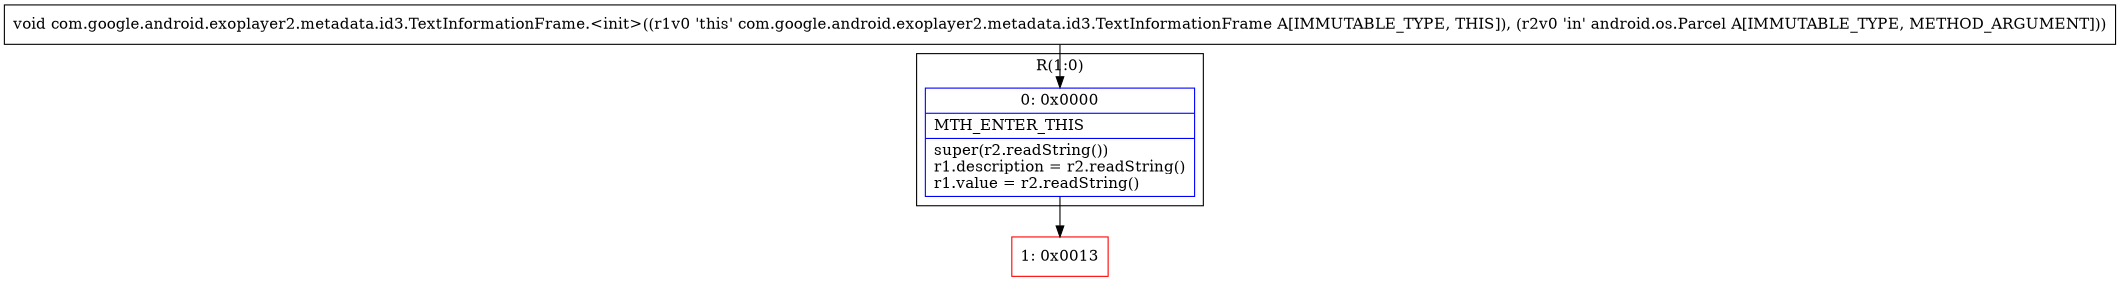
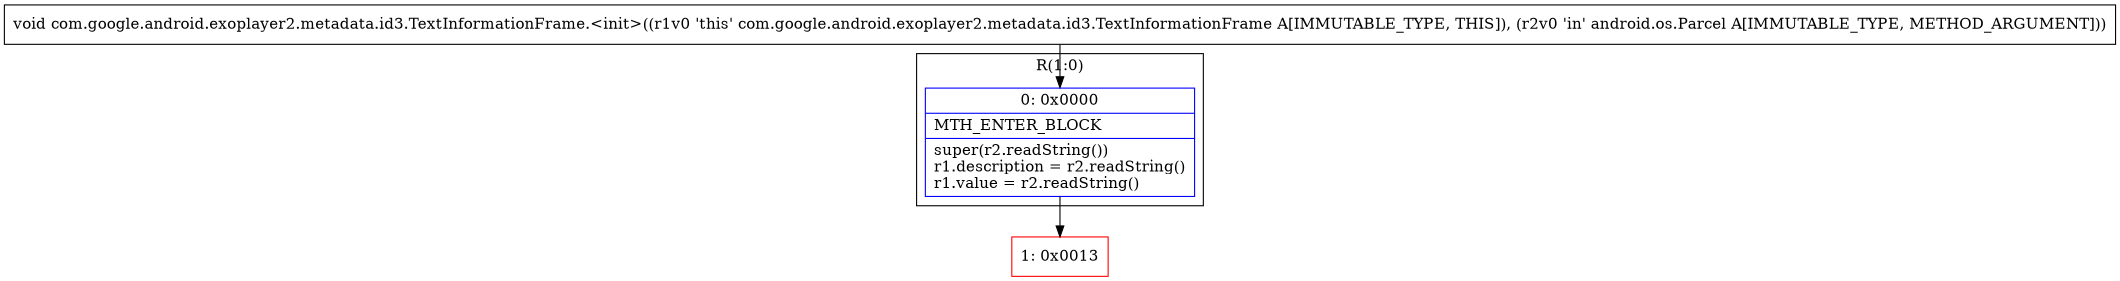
(1010, 125) -> (1018, 125)
